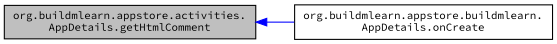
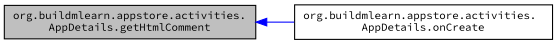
(424, 22) -> (424, 22)
